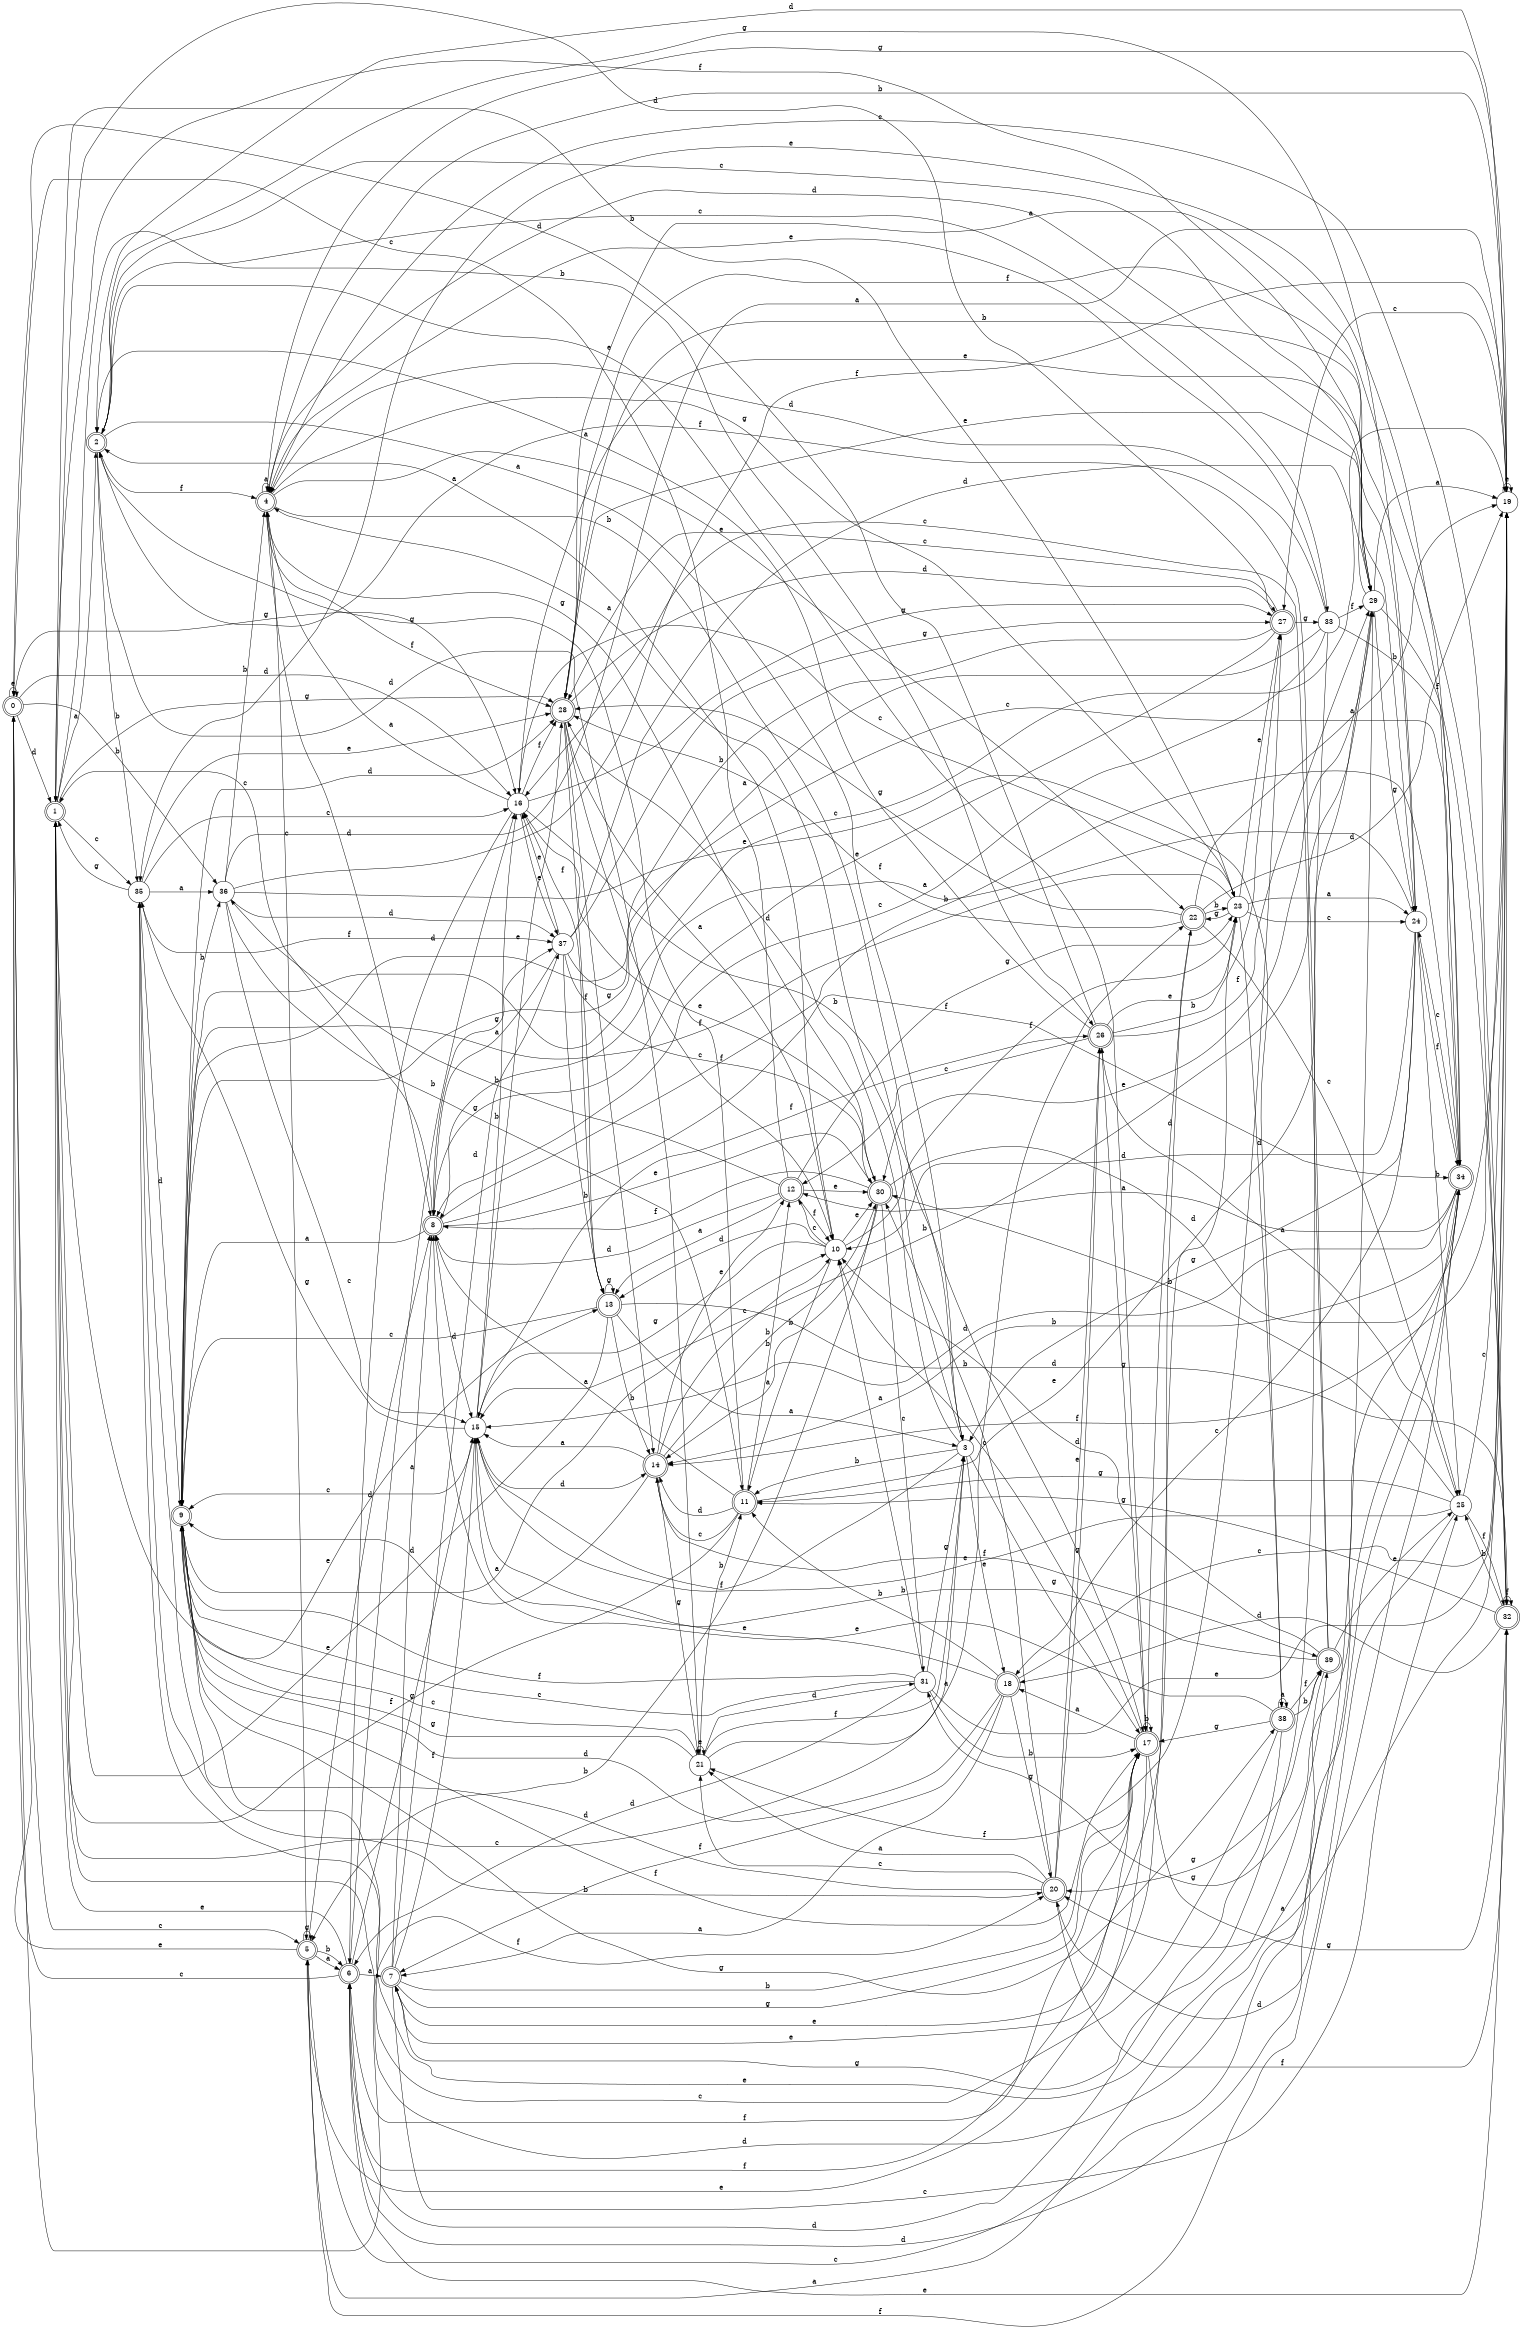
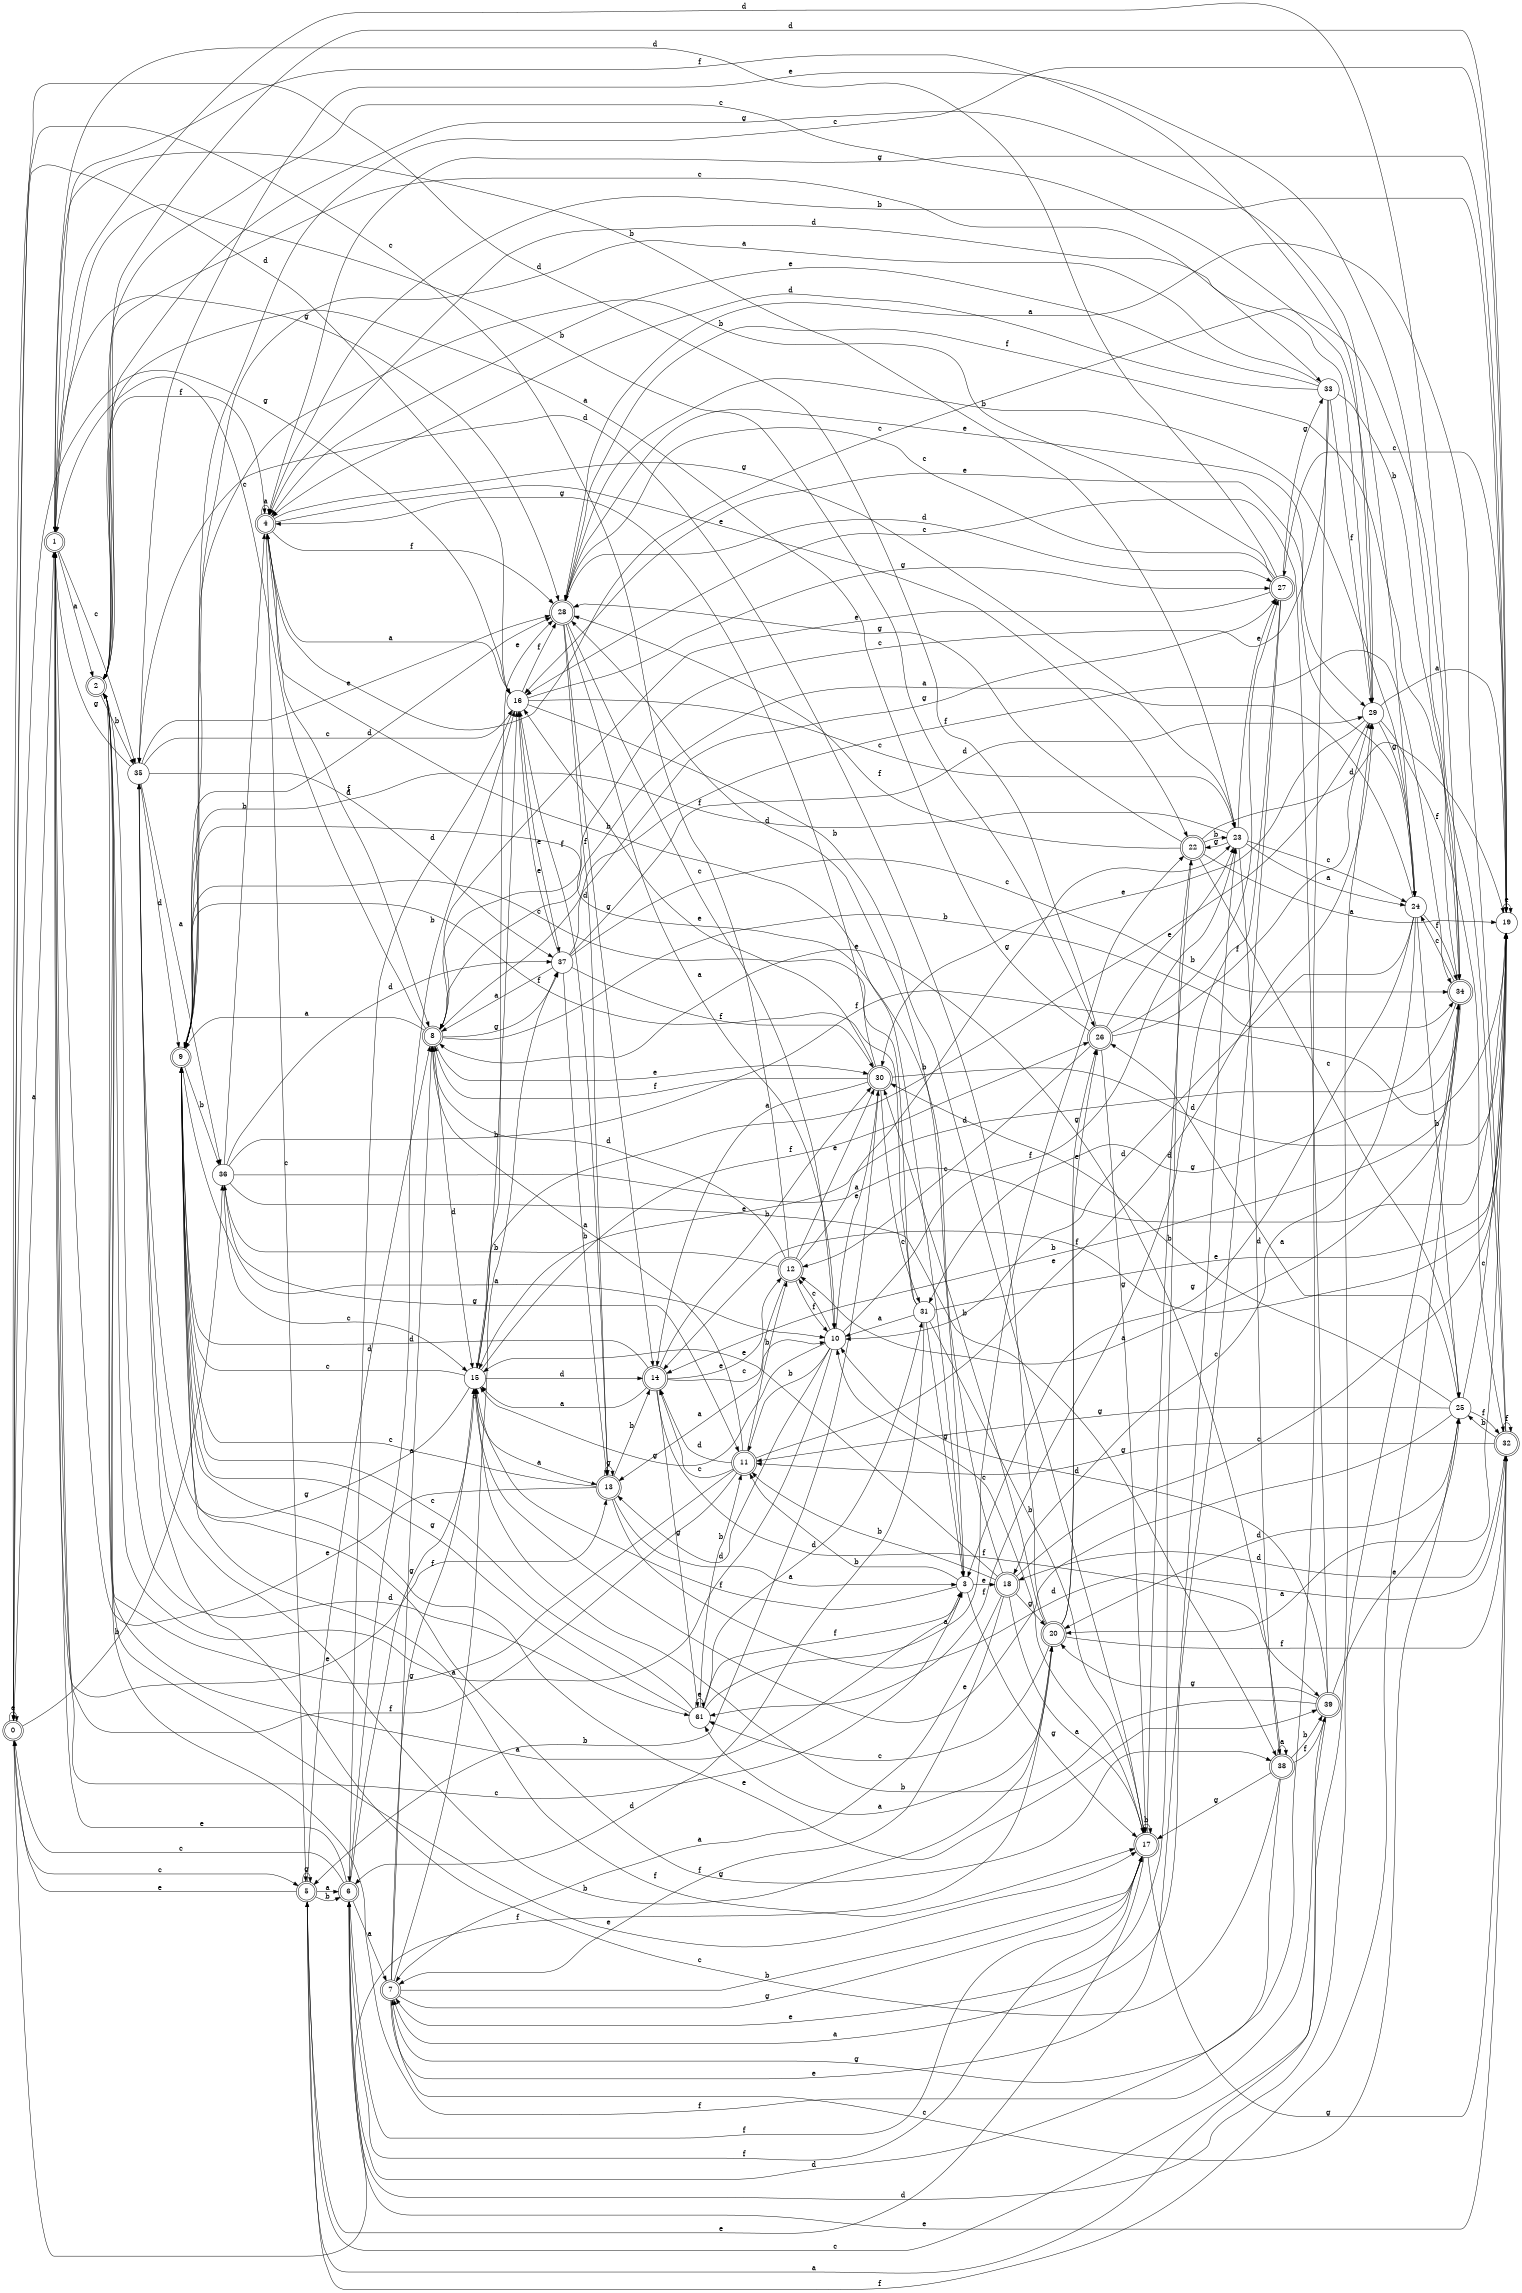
(34, 753) -> (34, 1098)
(803, 823) -> none
none -> (514, 1457)
none -> (1187, 1616)
(1079, 1715) -> (1060, 1722)
(700, 1765) -> (700, 1718)
